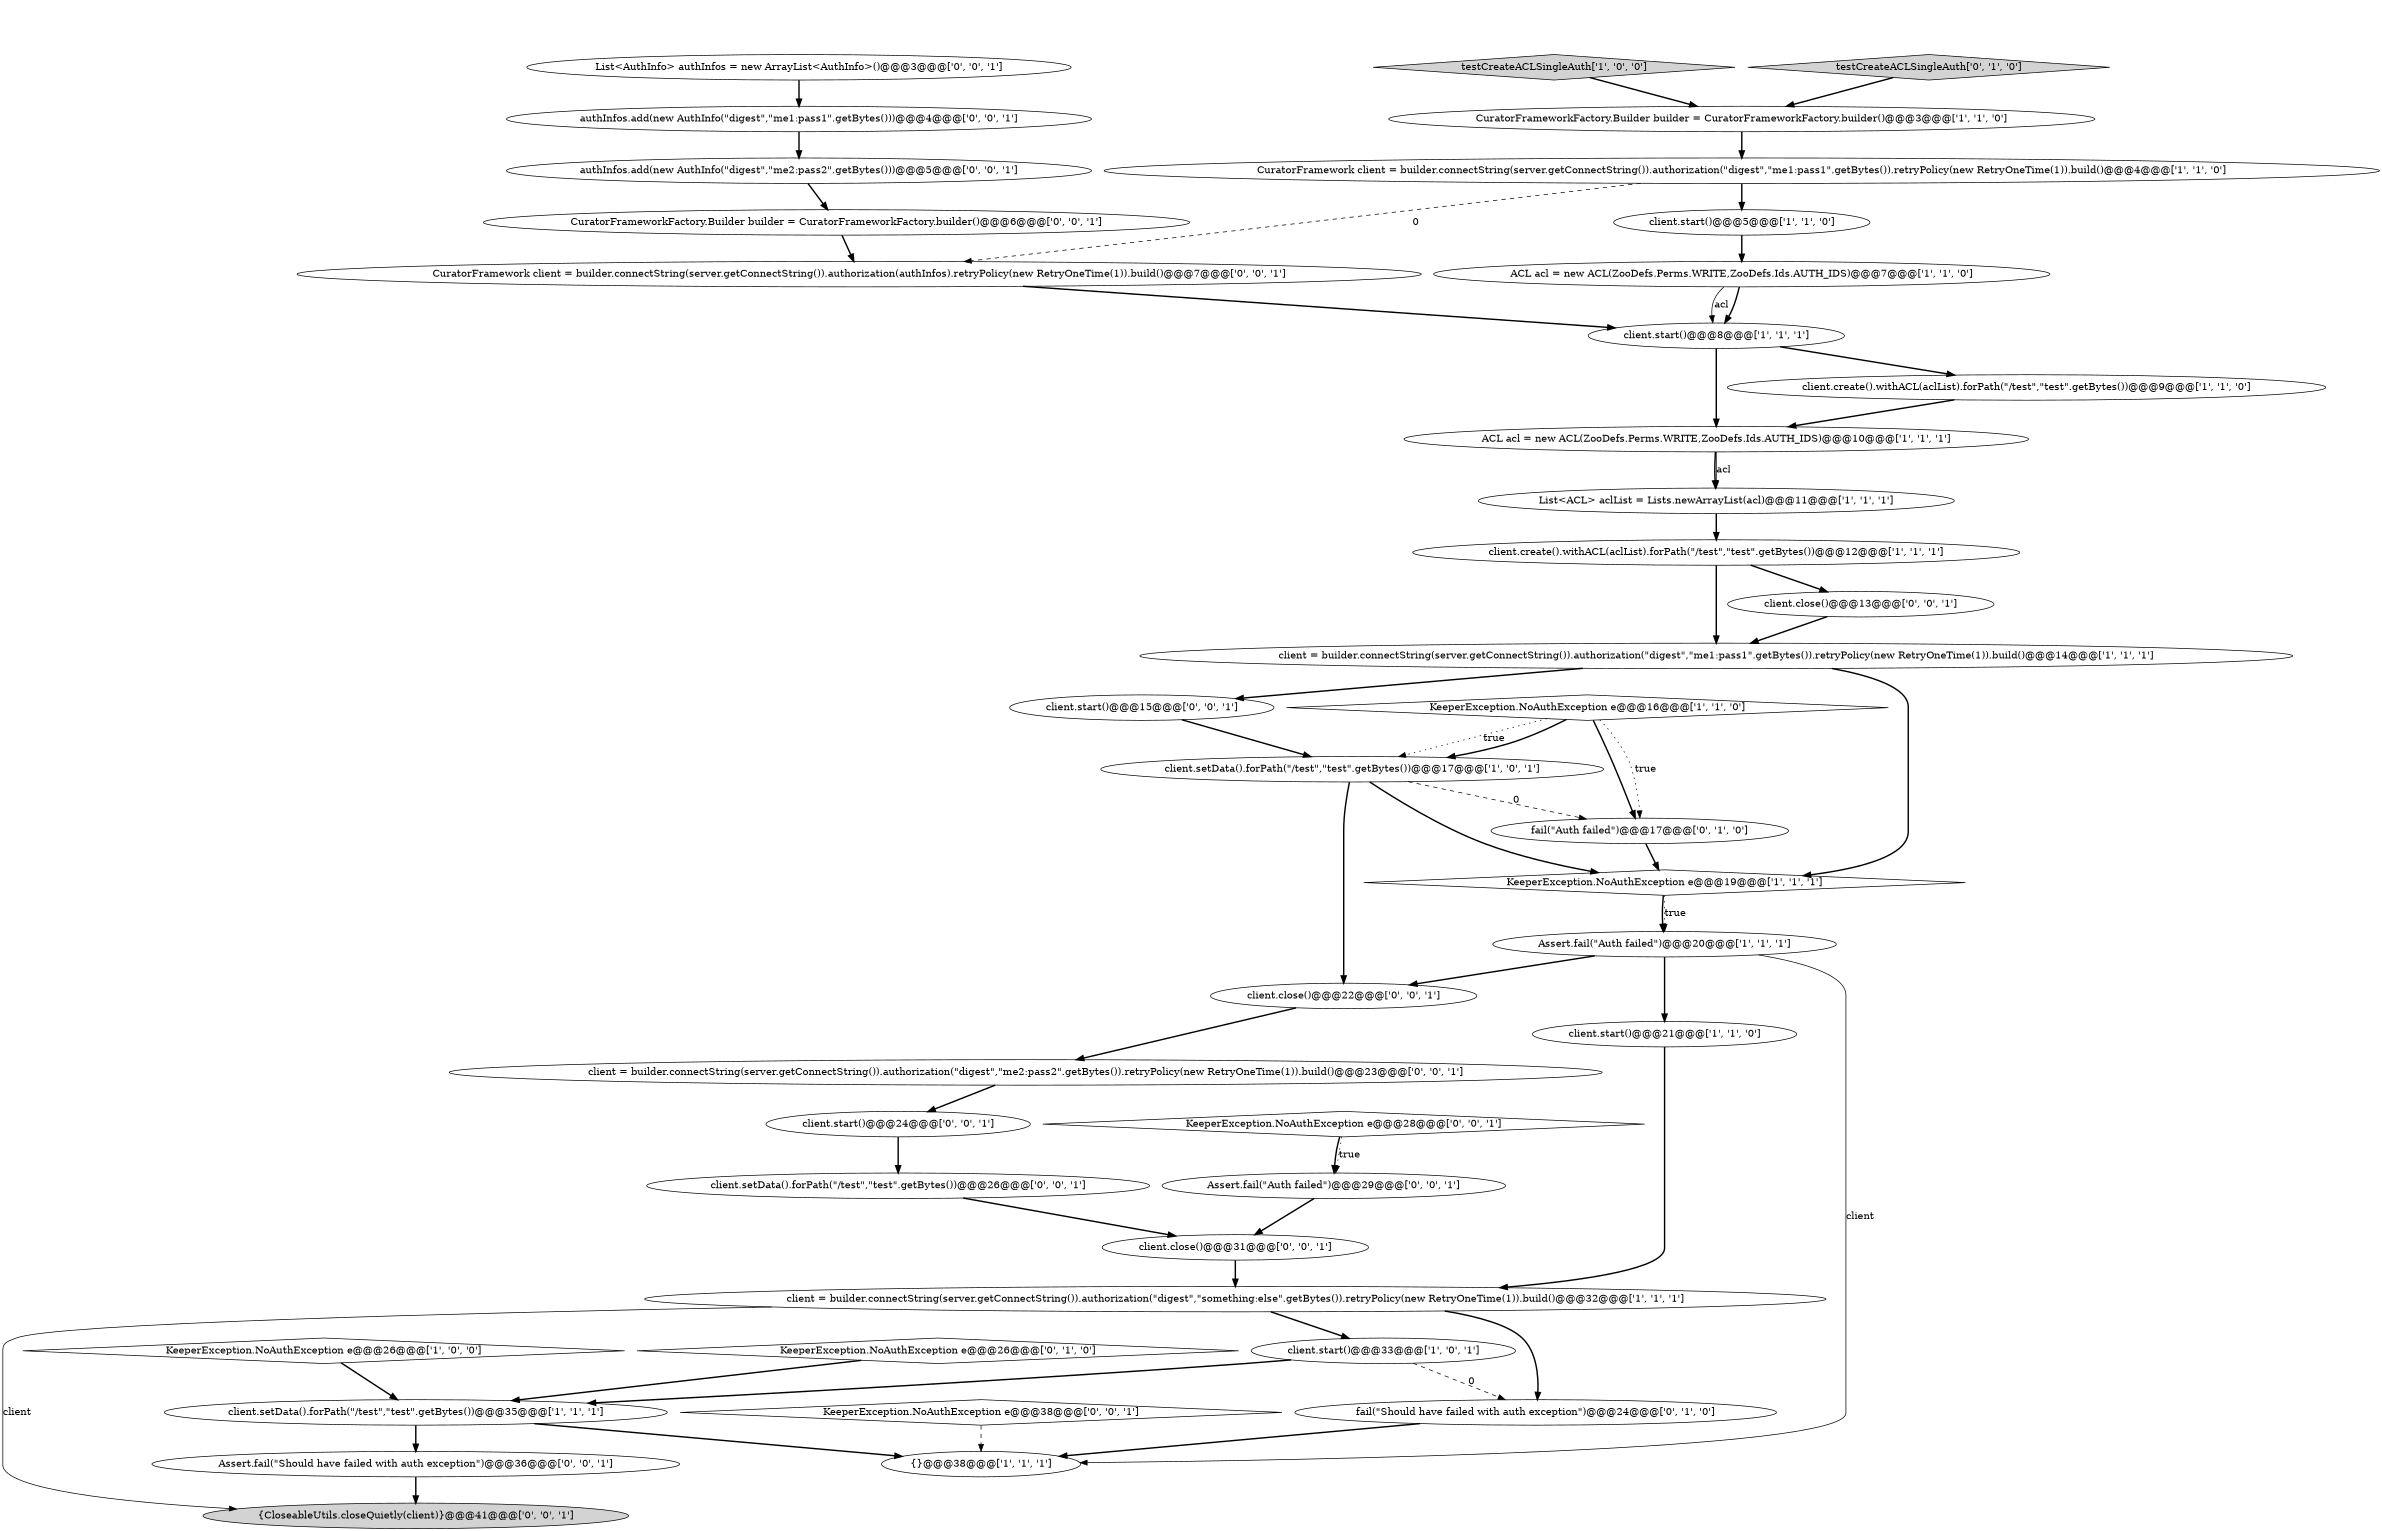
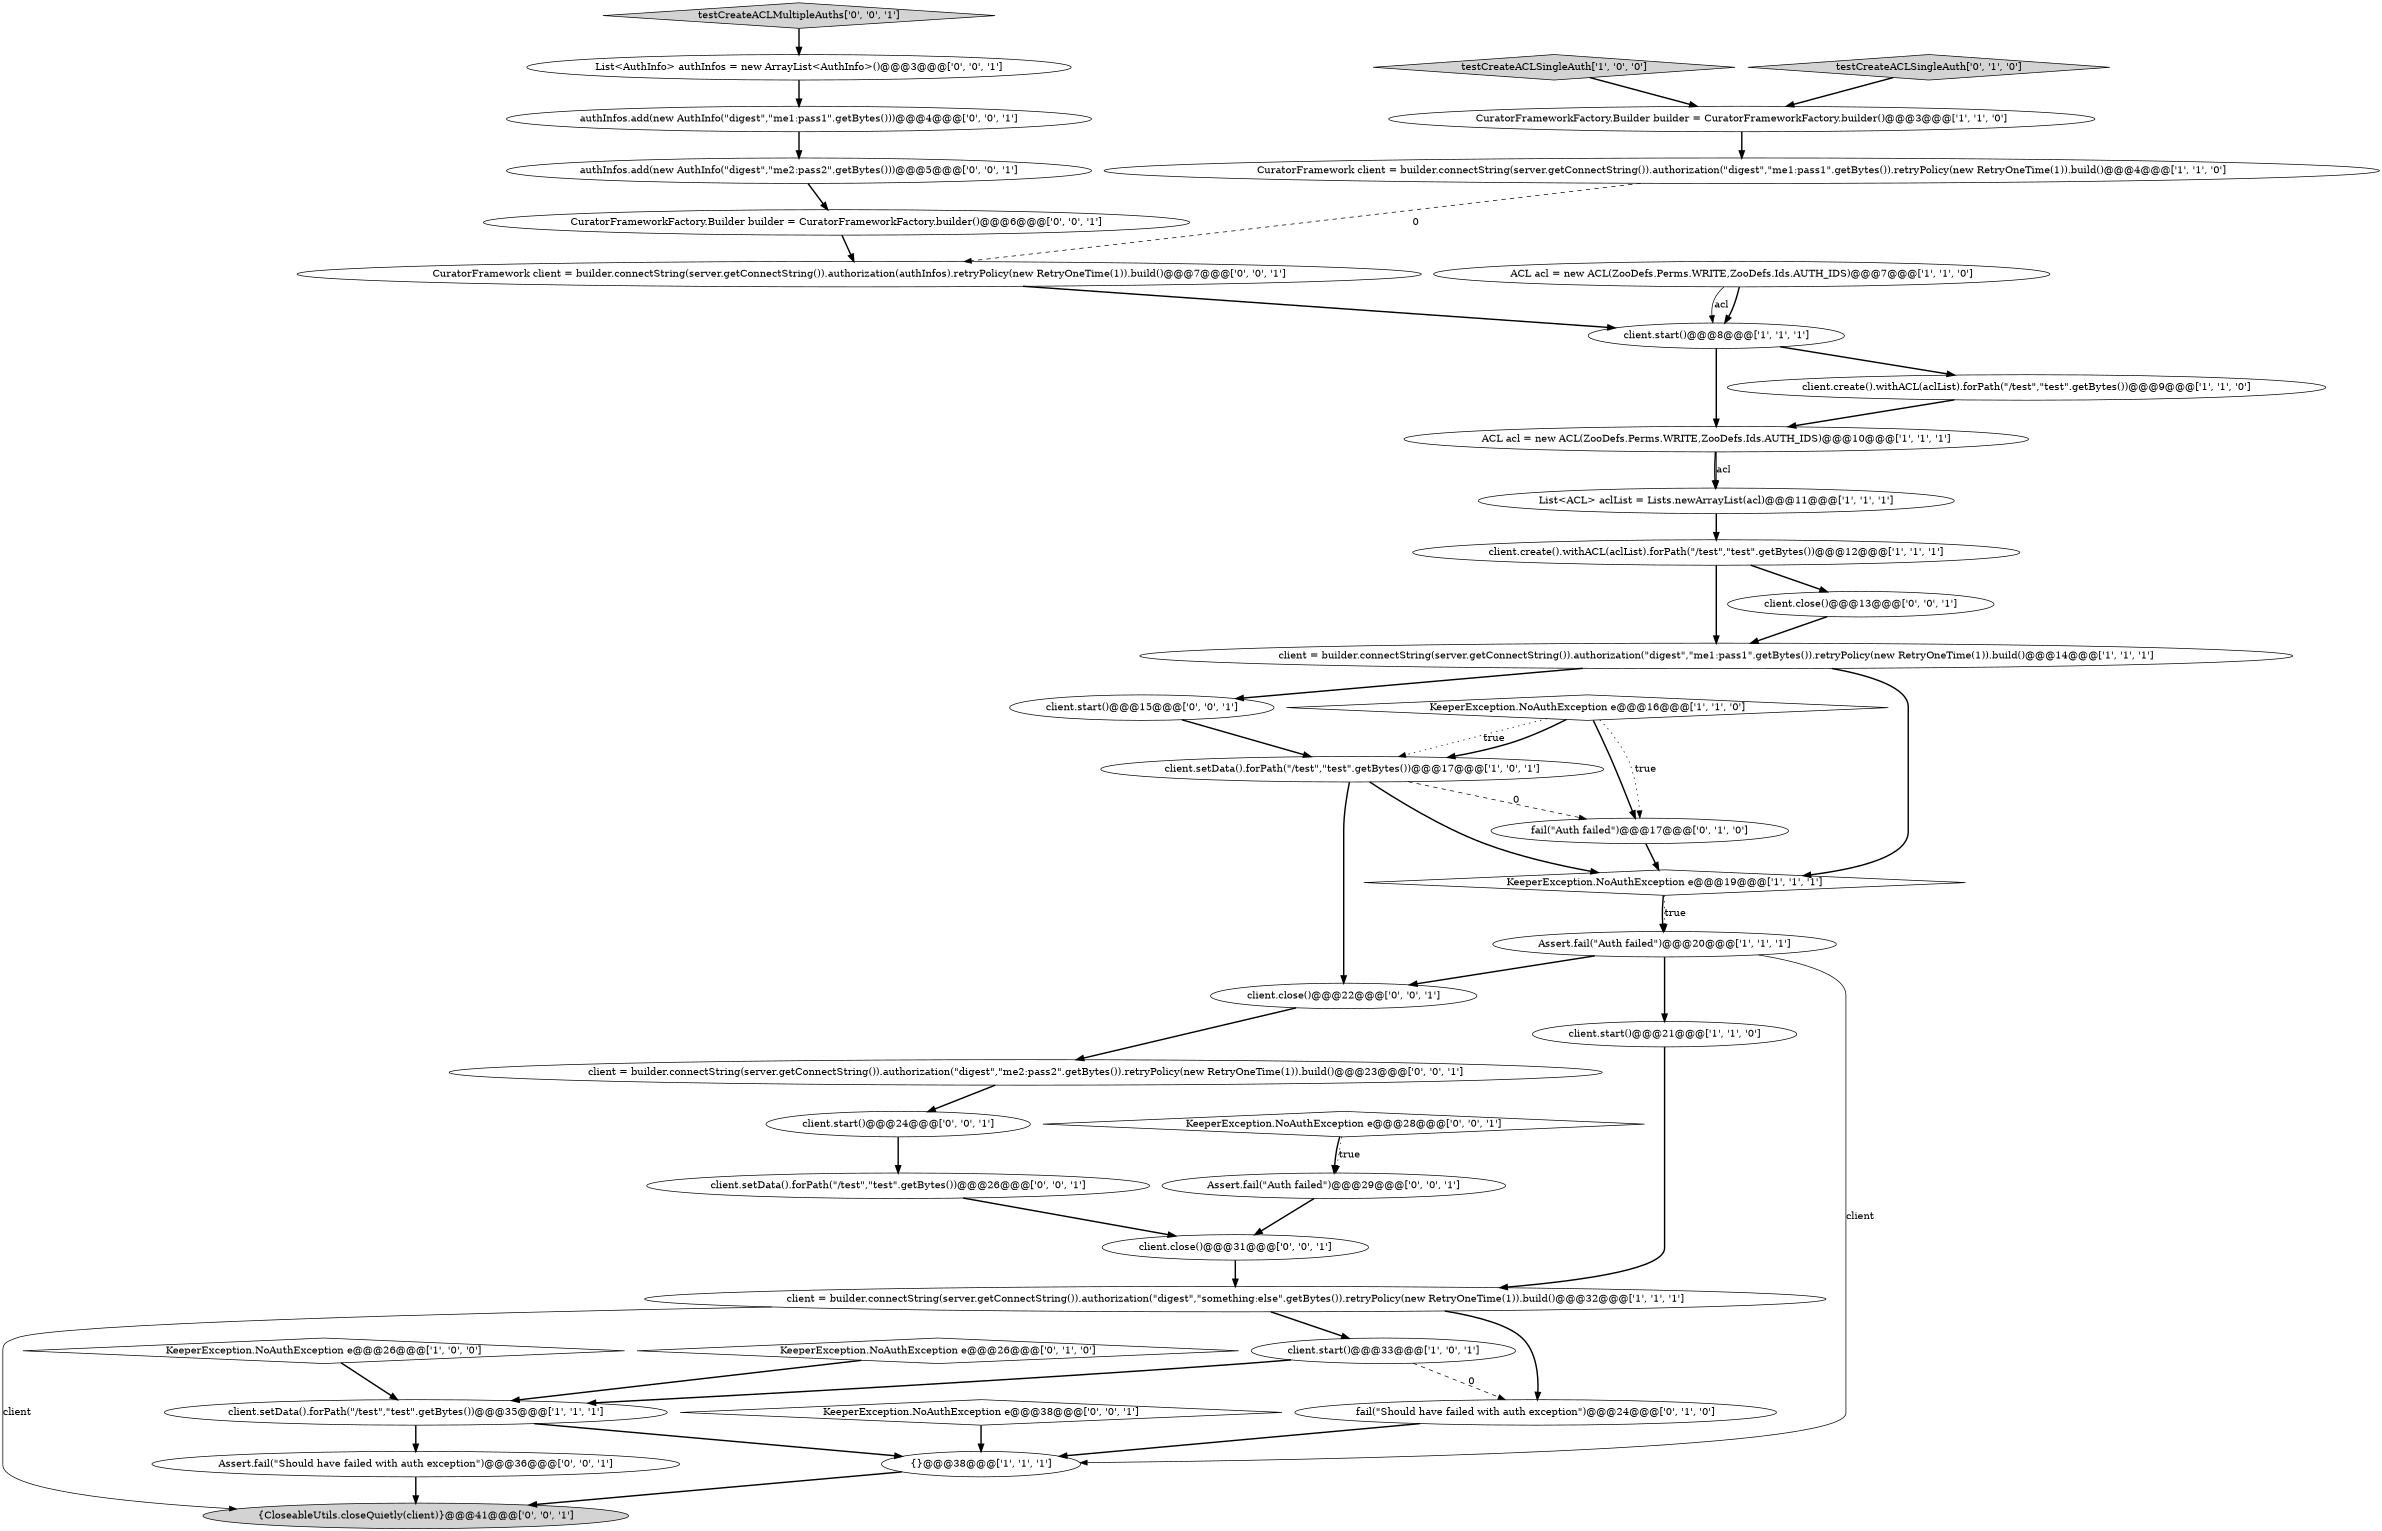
none -> (799, 16)
(1742, 222) -> none
(981, 1435) -> (981, 1435)
none -> (719, 1488)
